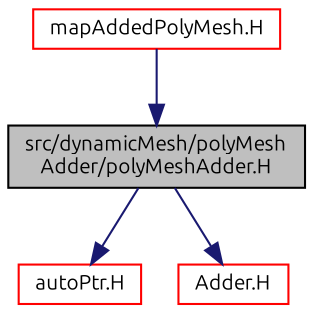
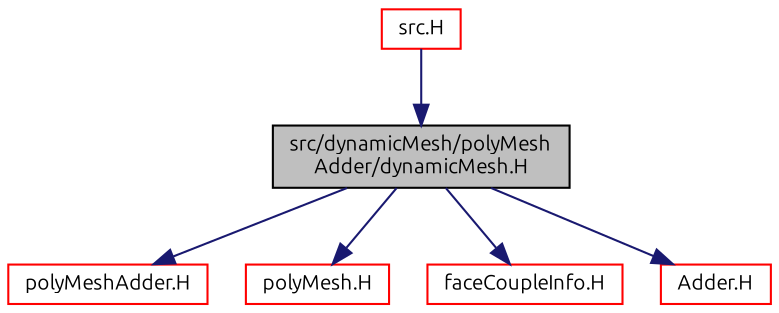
(157, 29) -> (421, 29)
(157, 157) -> (421, 157)
(80, 284) -> (108, 284)
none -> (317, 284)
none -> (525, 284)
